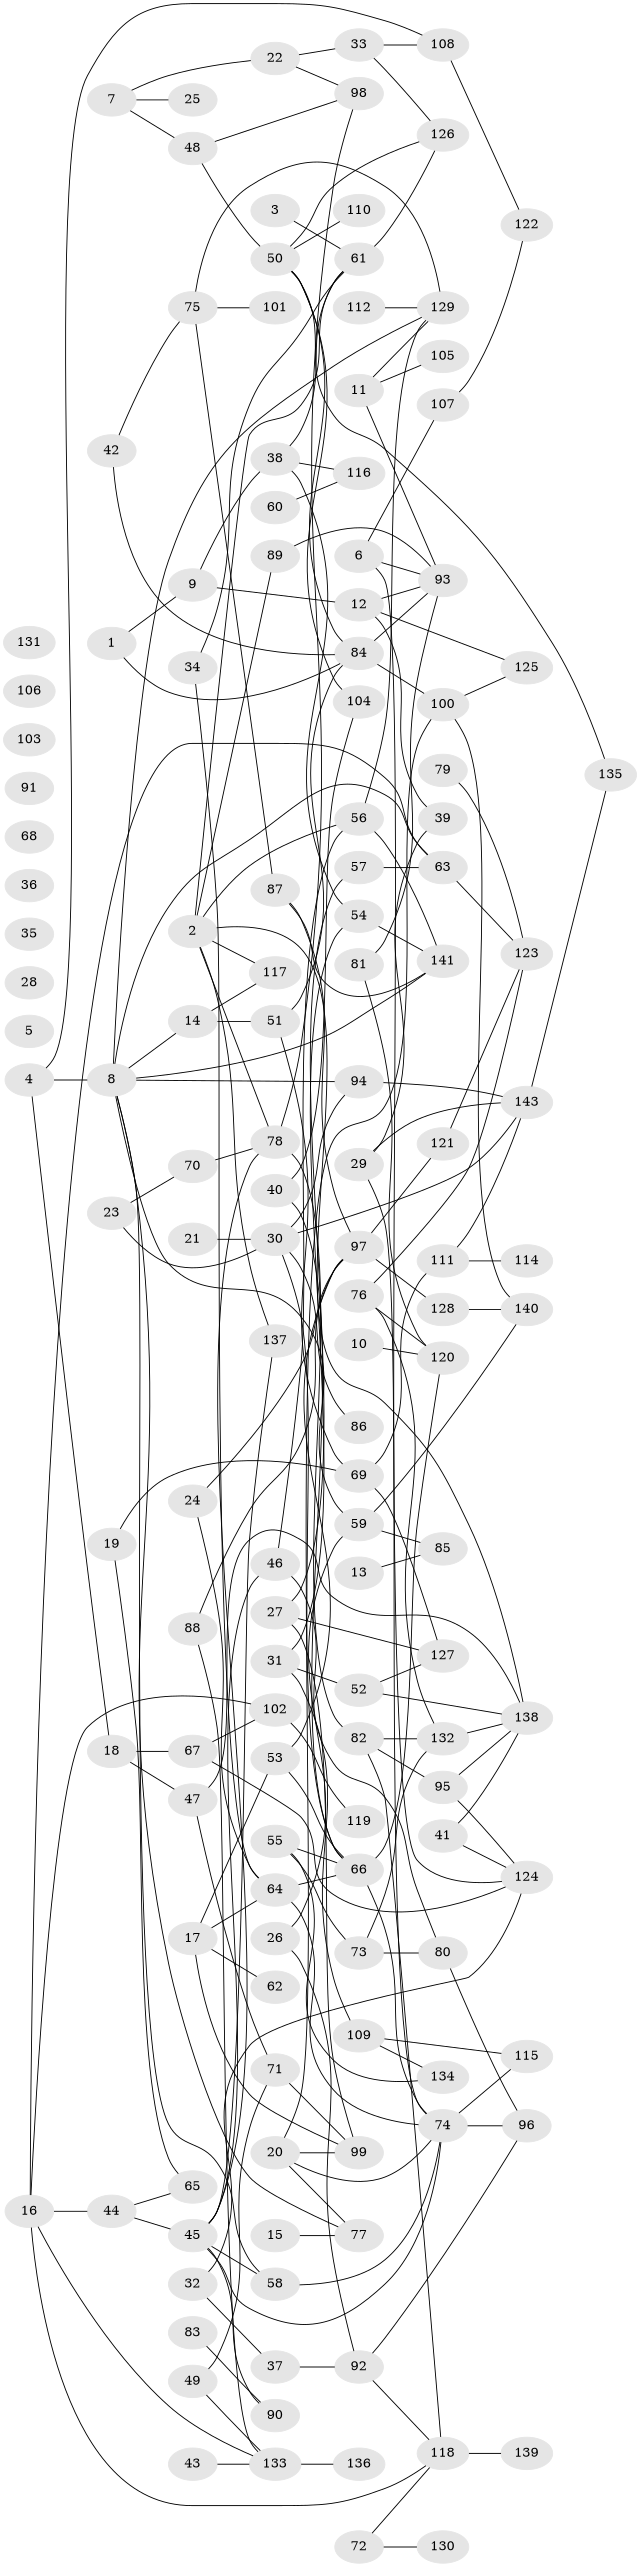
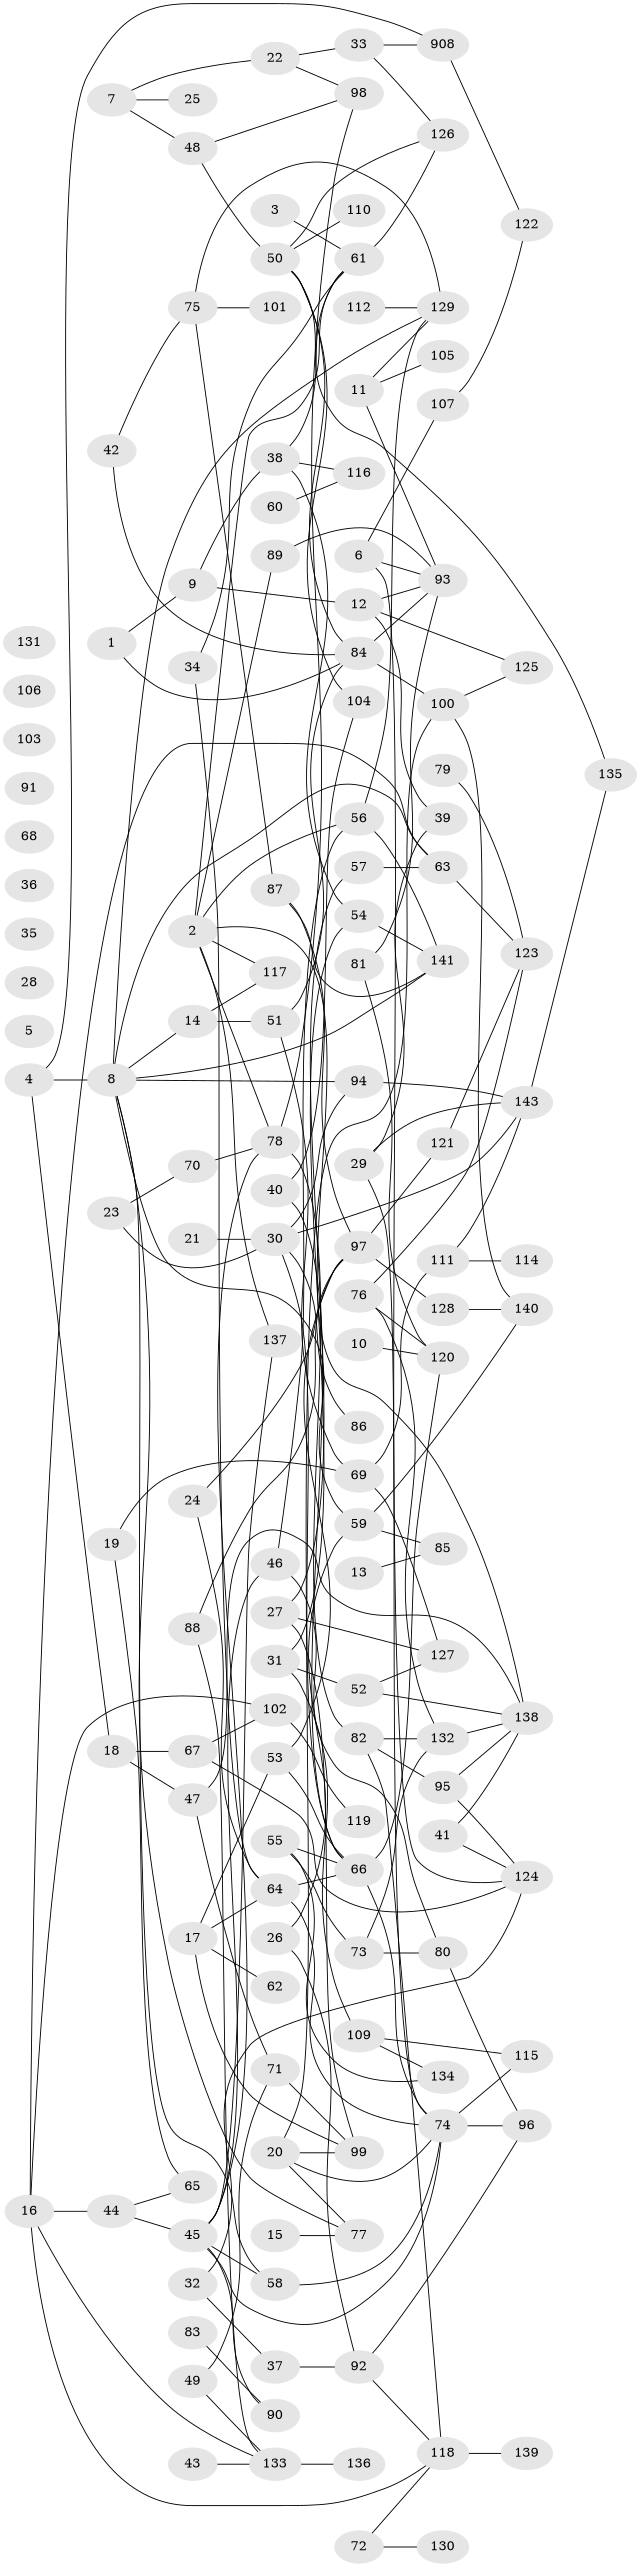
(443, 45) -> (443, 45)
